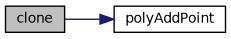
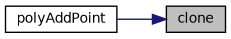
(83, 19) -> (135, 19)
